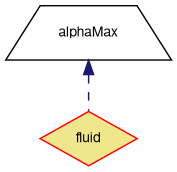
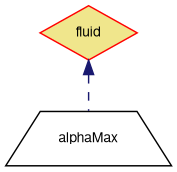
(89, 93) -> (89, 93)
